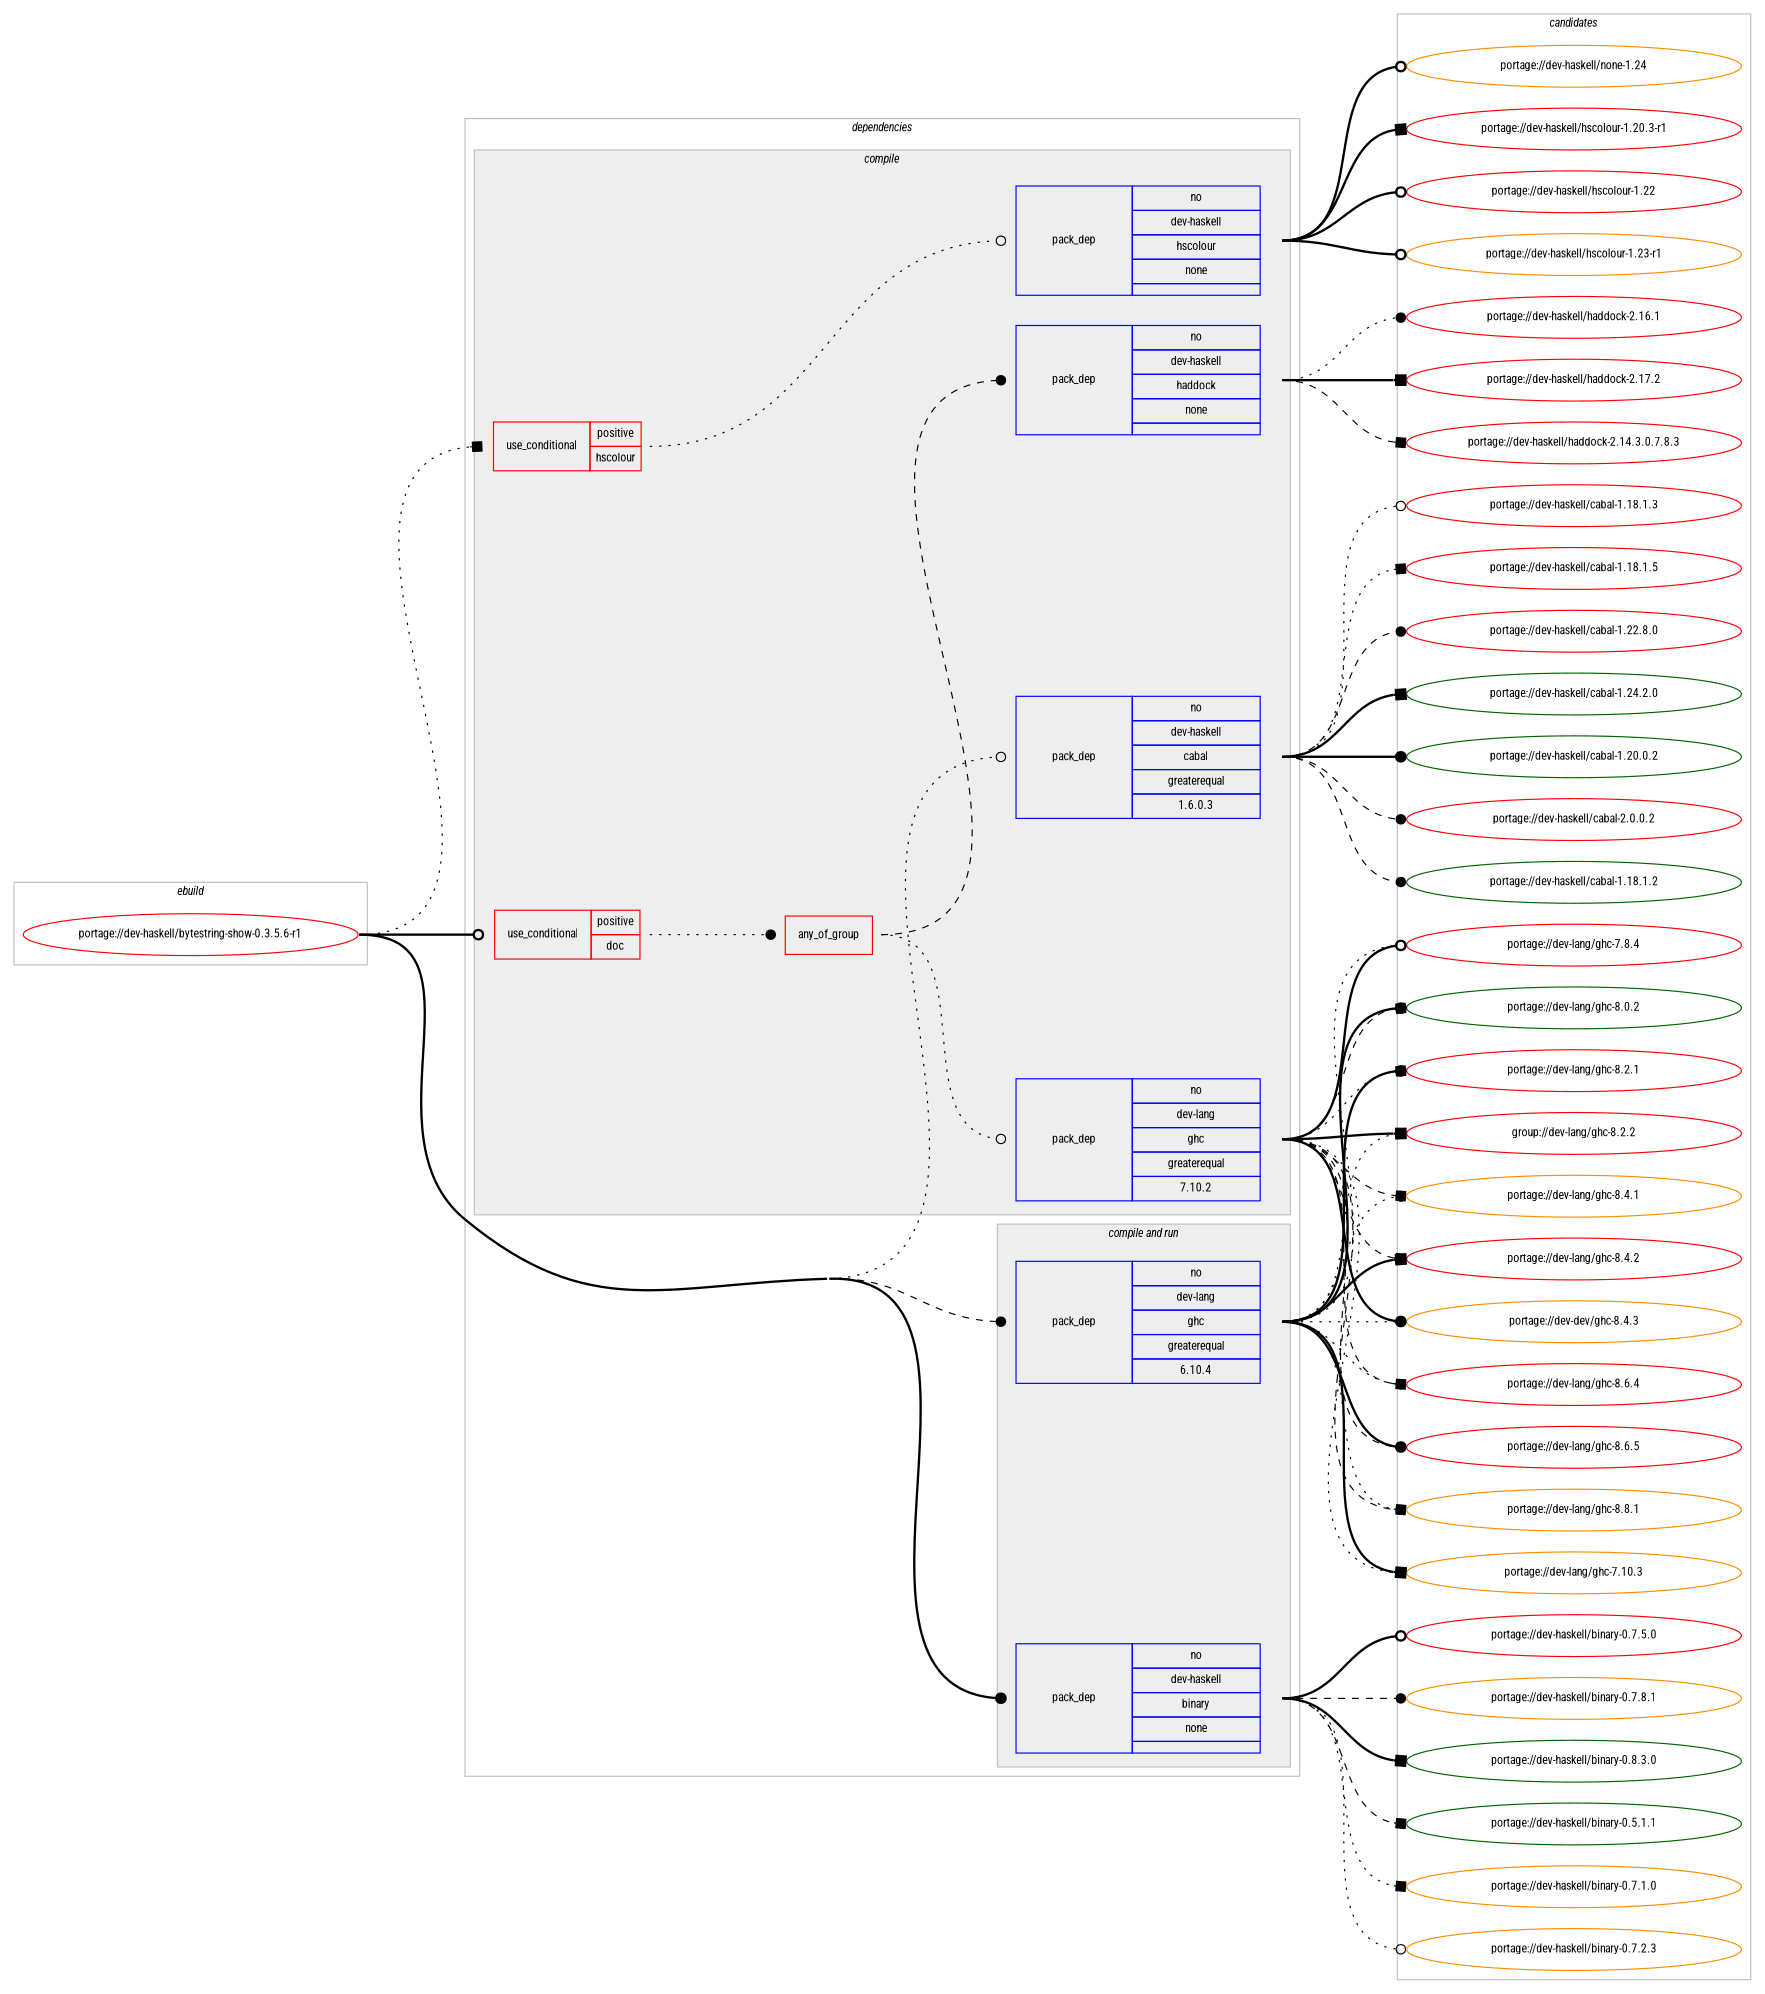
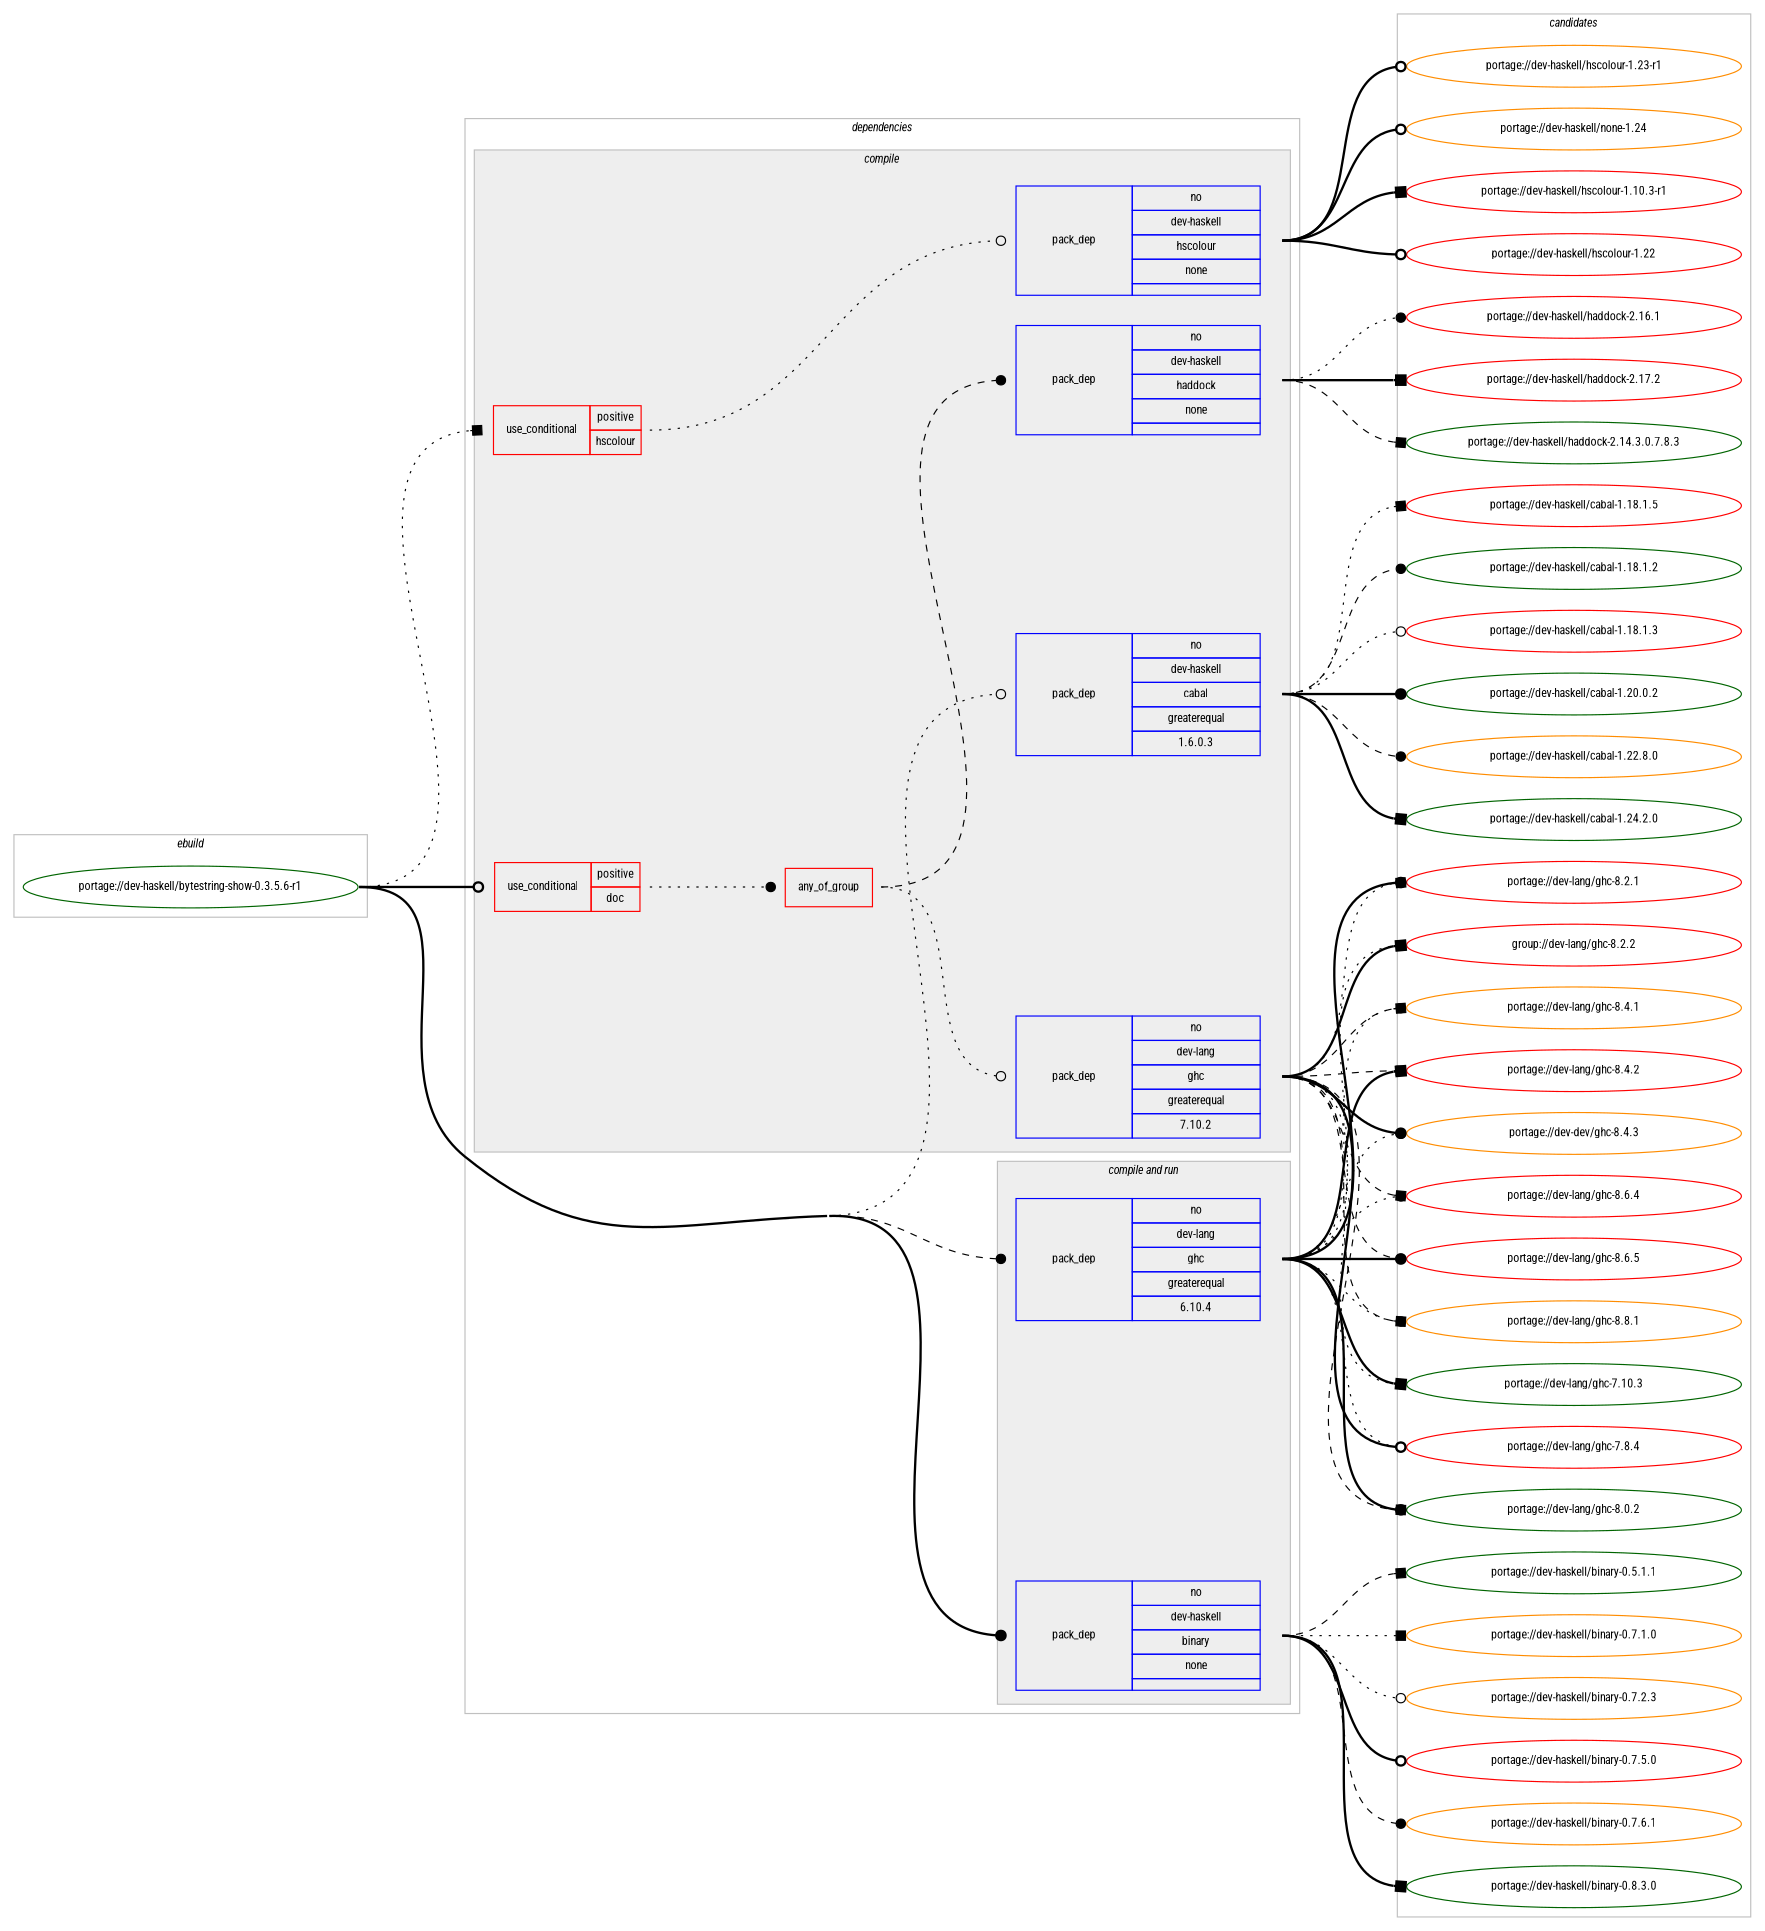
(1574, 129) -> (1574, 192)
(1574, 443) -> (1574, 443)
(1574, 631) -> (1574, 757)
(1574, 820) -> none
(191, 935) -> (191, 887)
(1574, 1573) -> (1574, 1385)
(1574, 1698) -> (1574, 1824)
